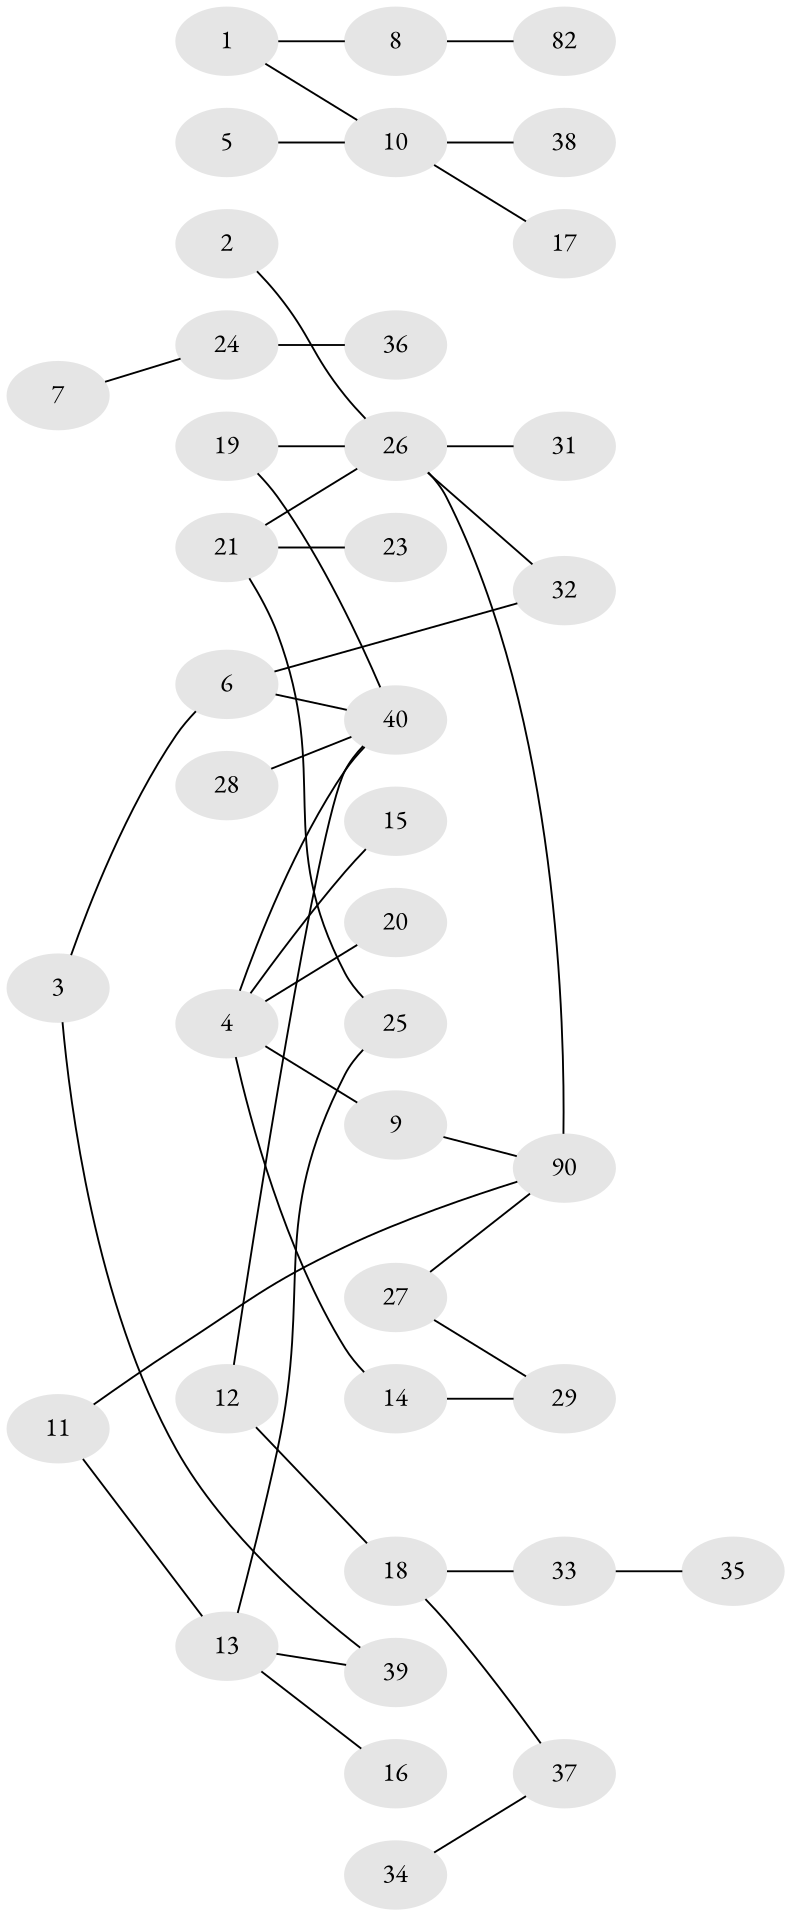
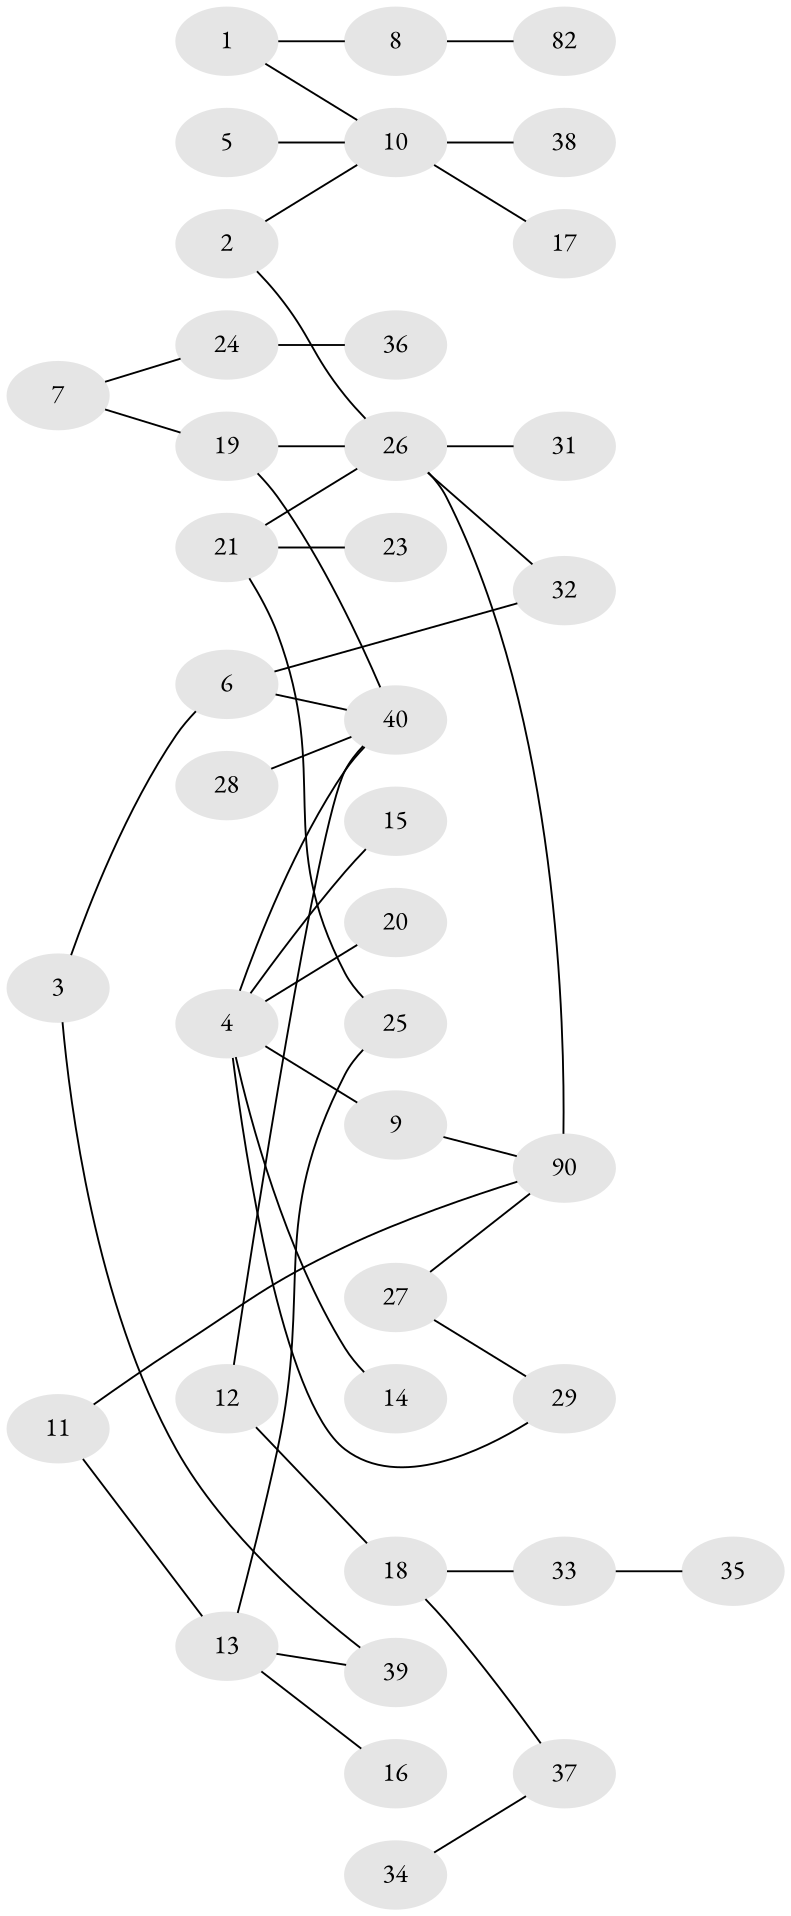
none -> (311, 193)
none -> (143, 421)
(480, 1399) -> (304, 1384)
